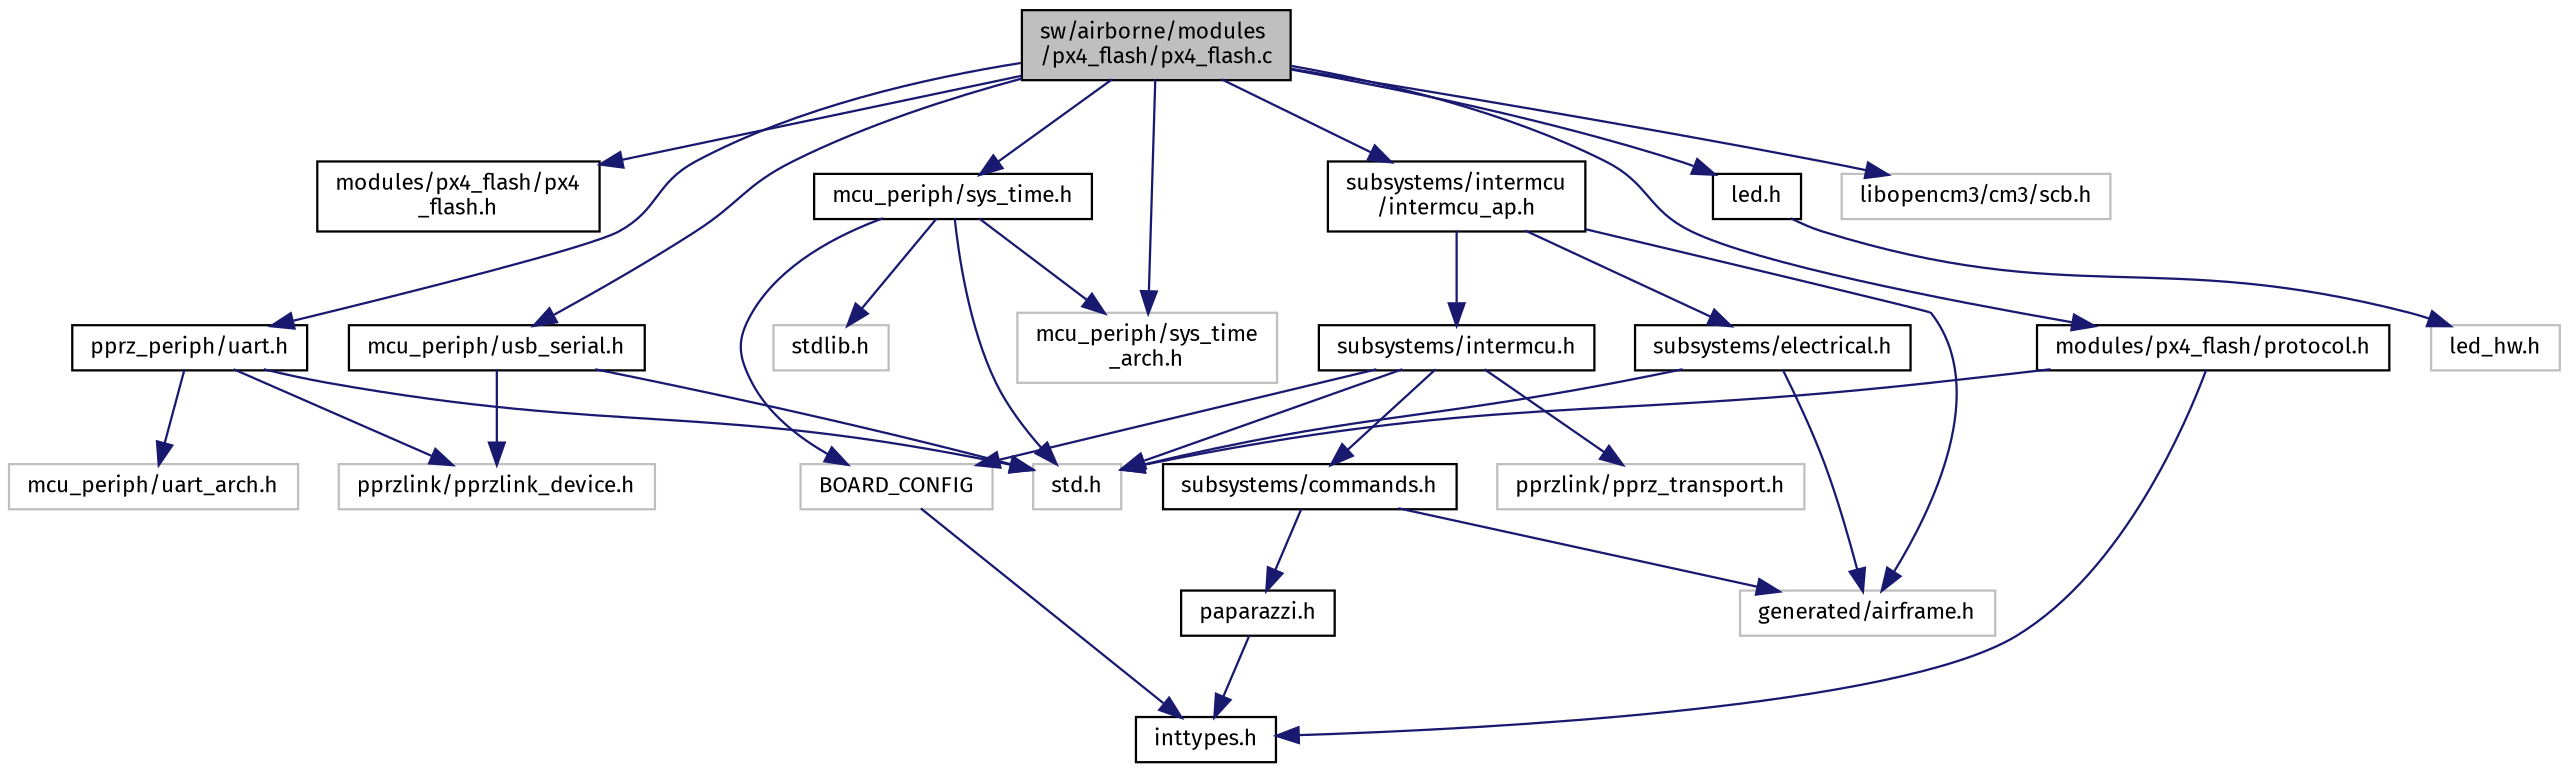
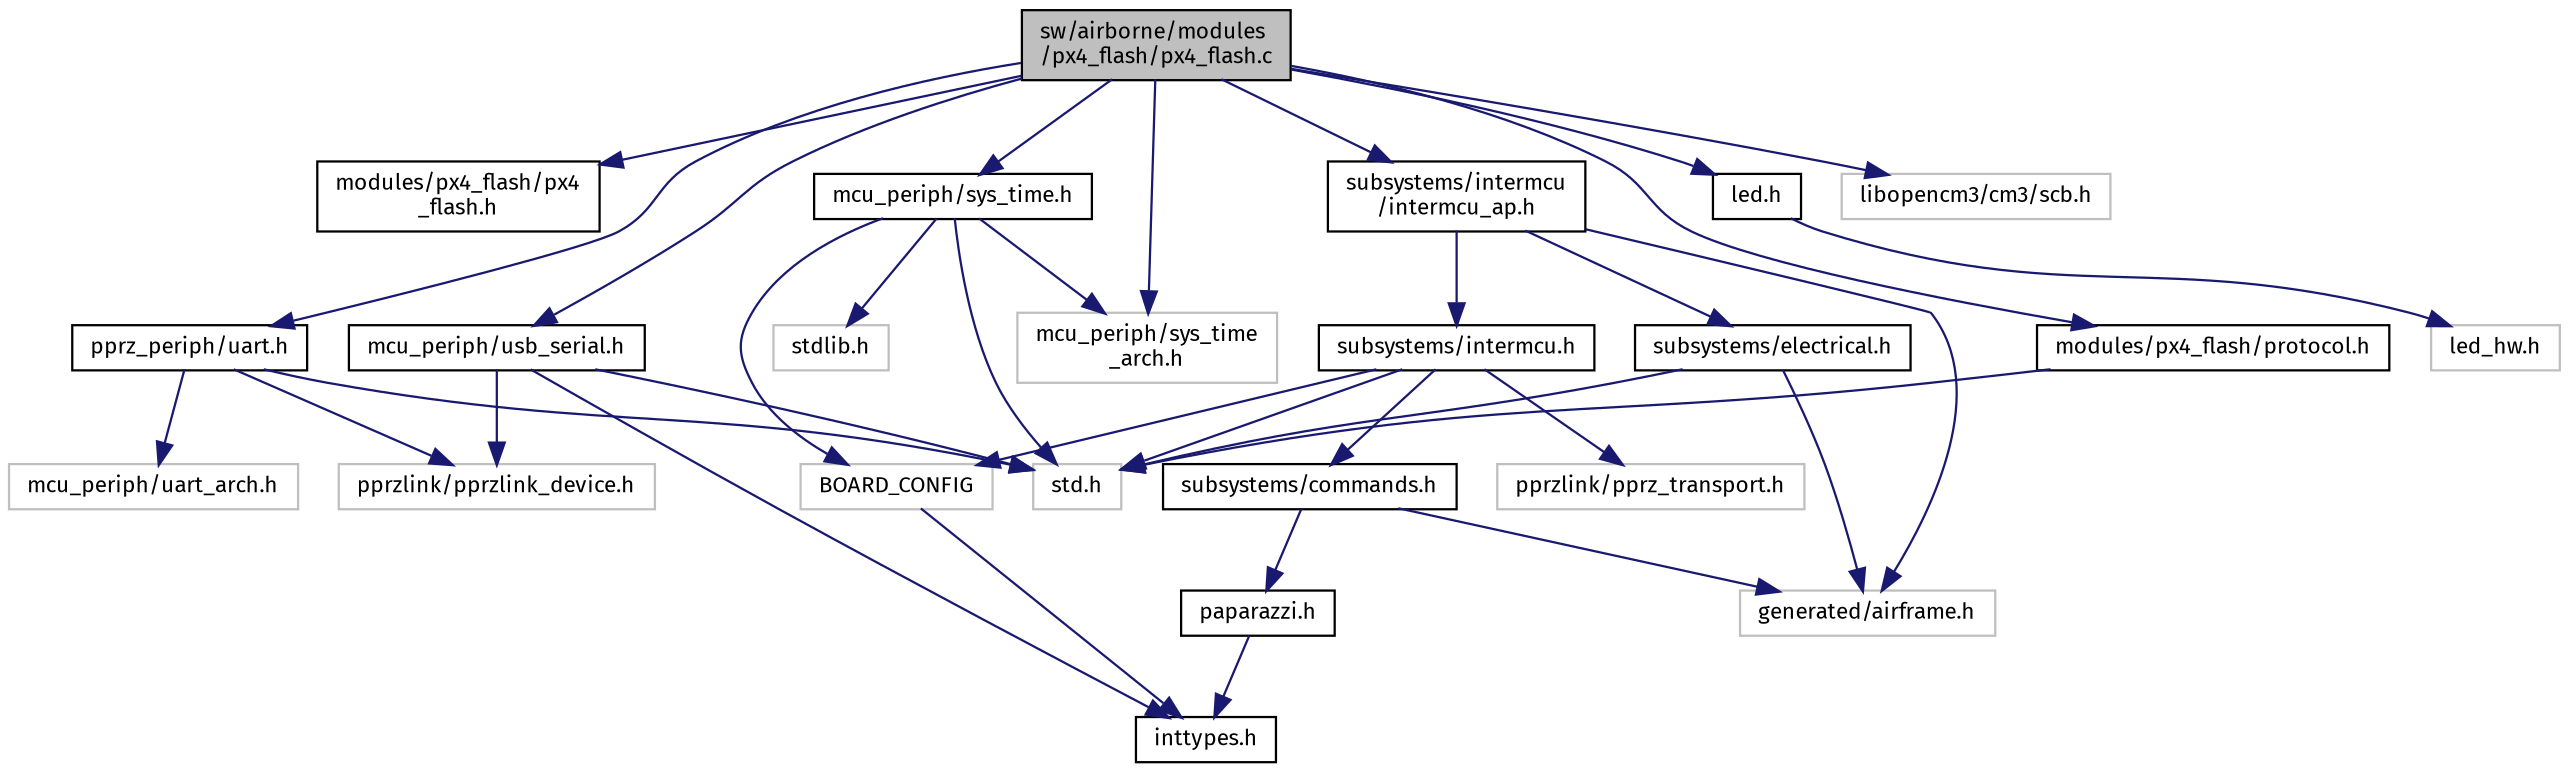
(1827, 690) -> (838, 541)
